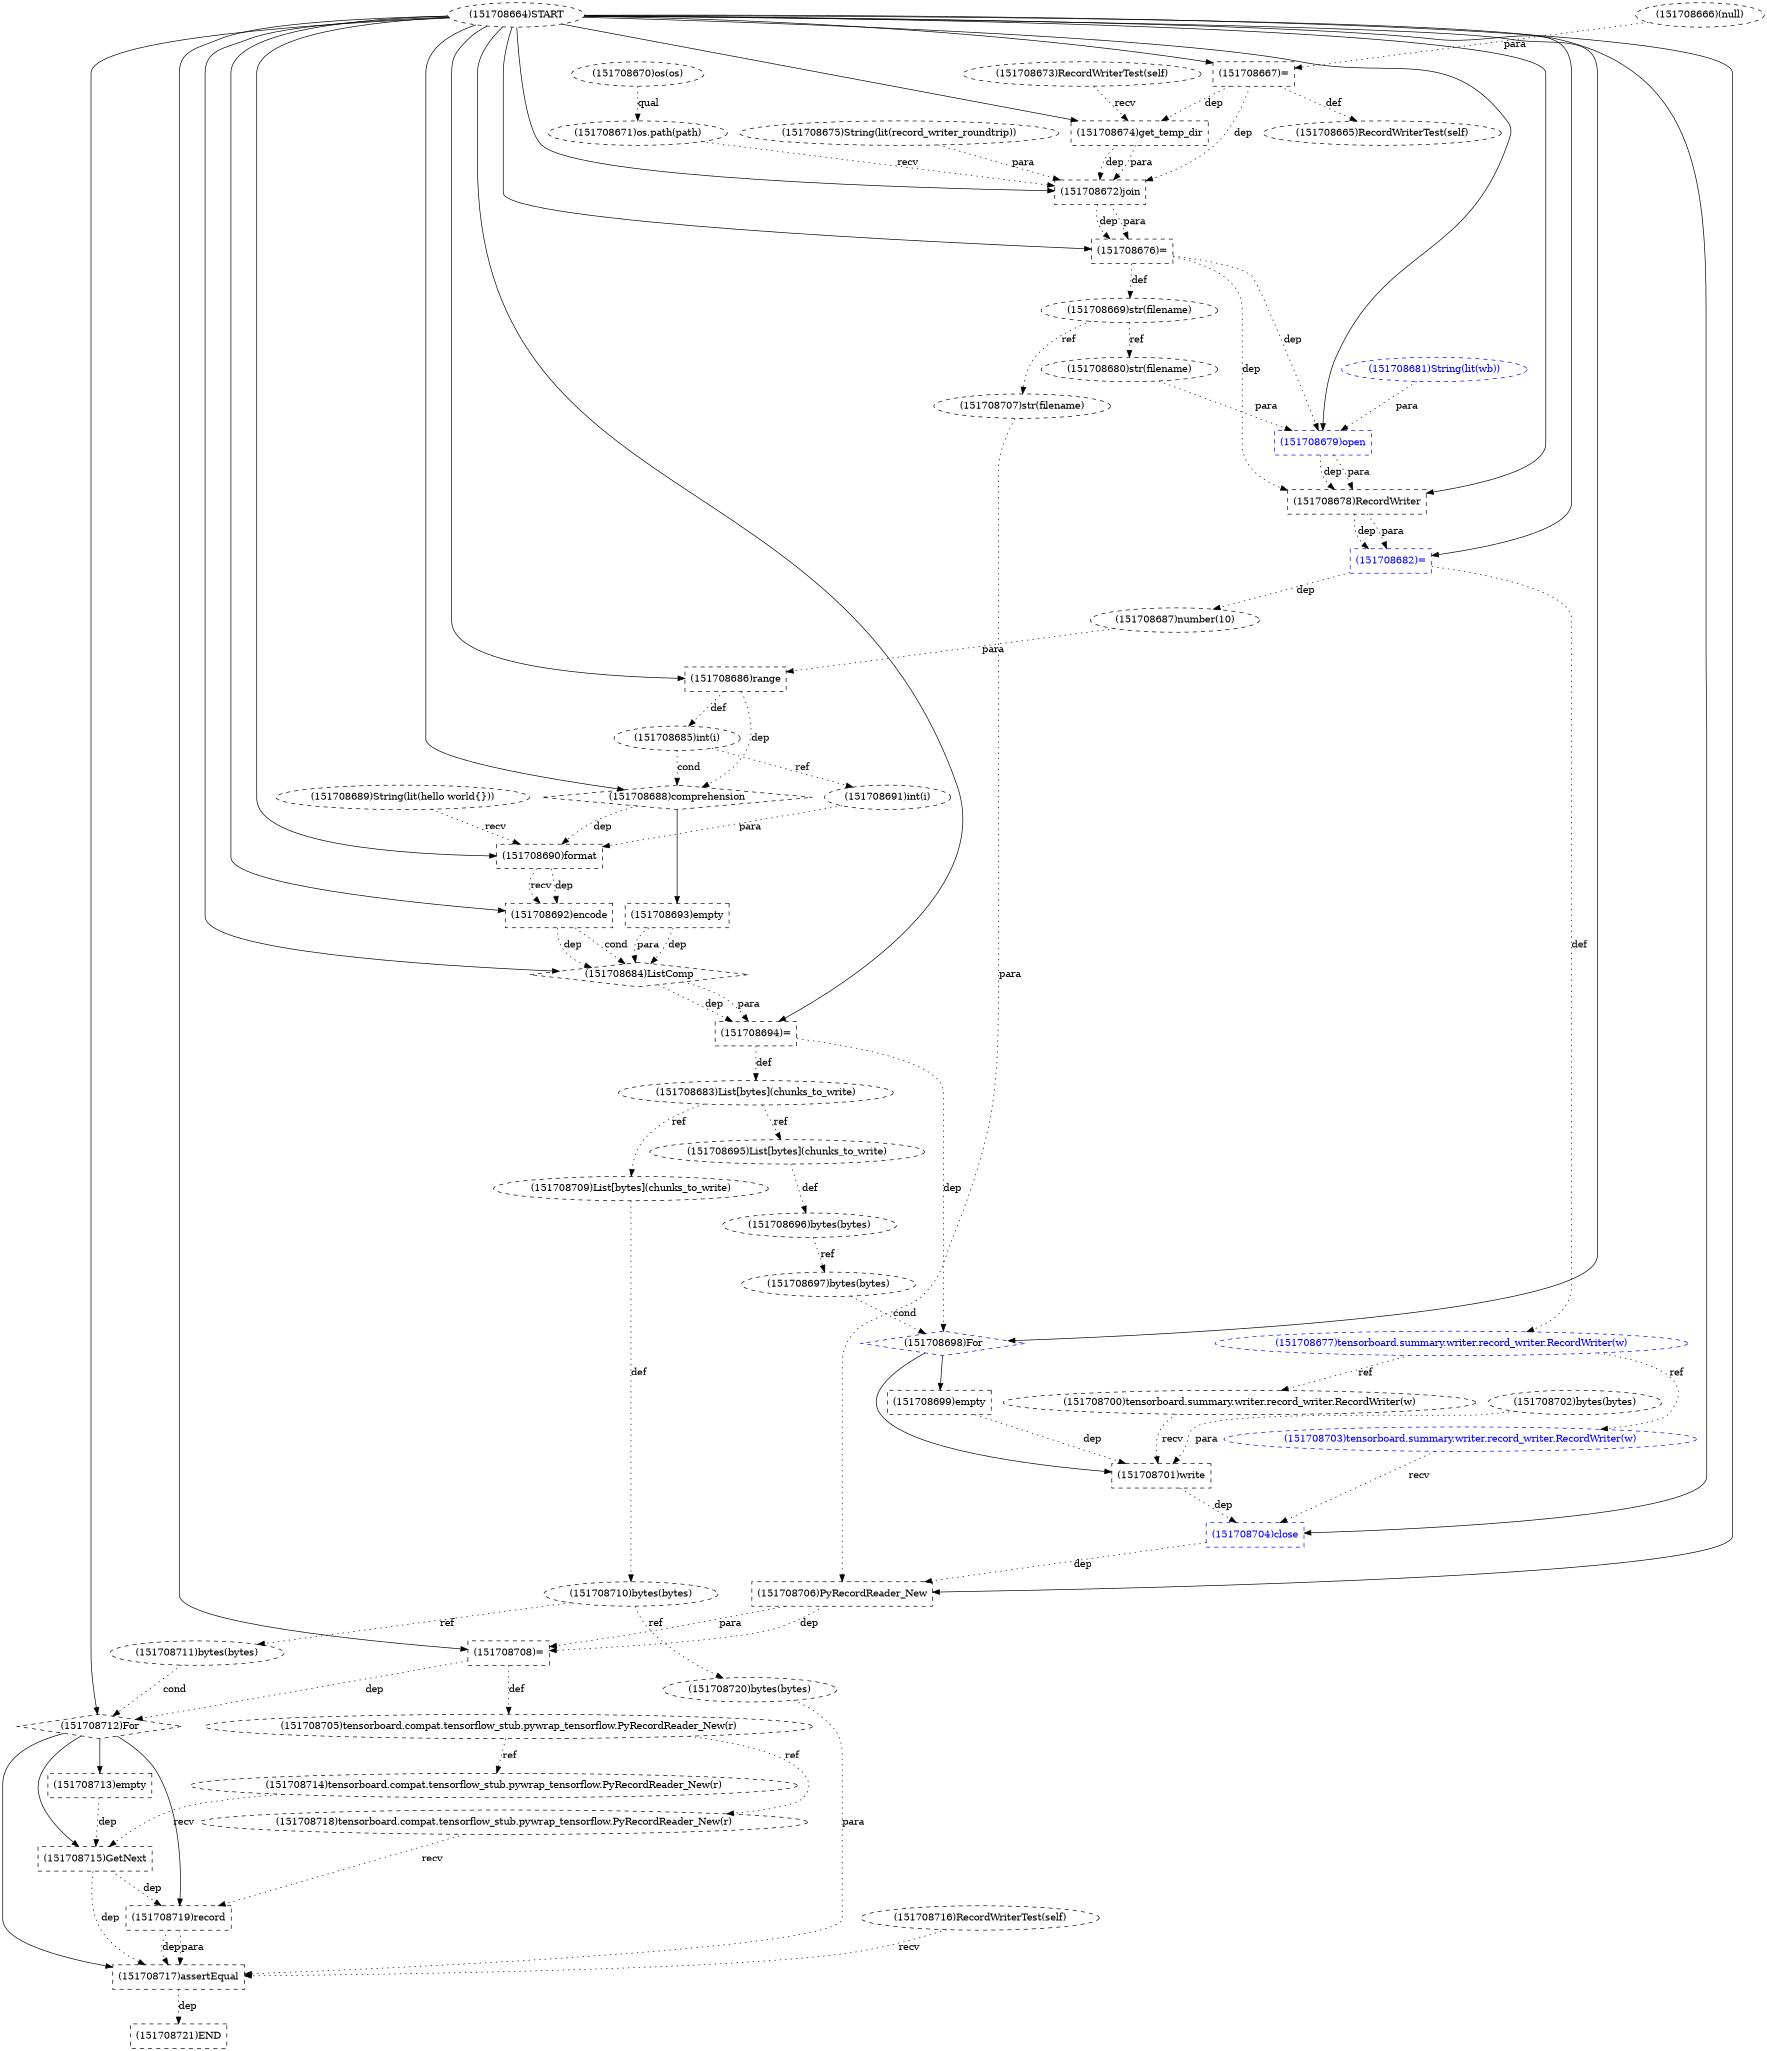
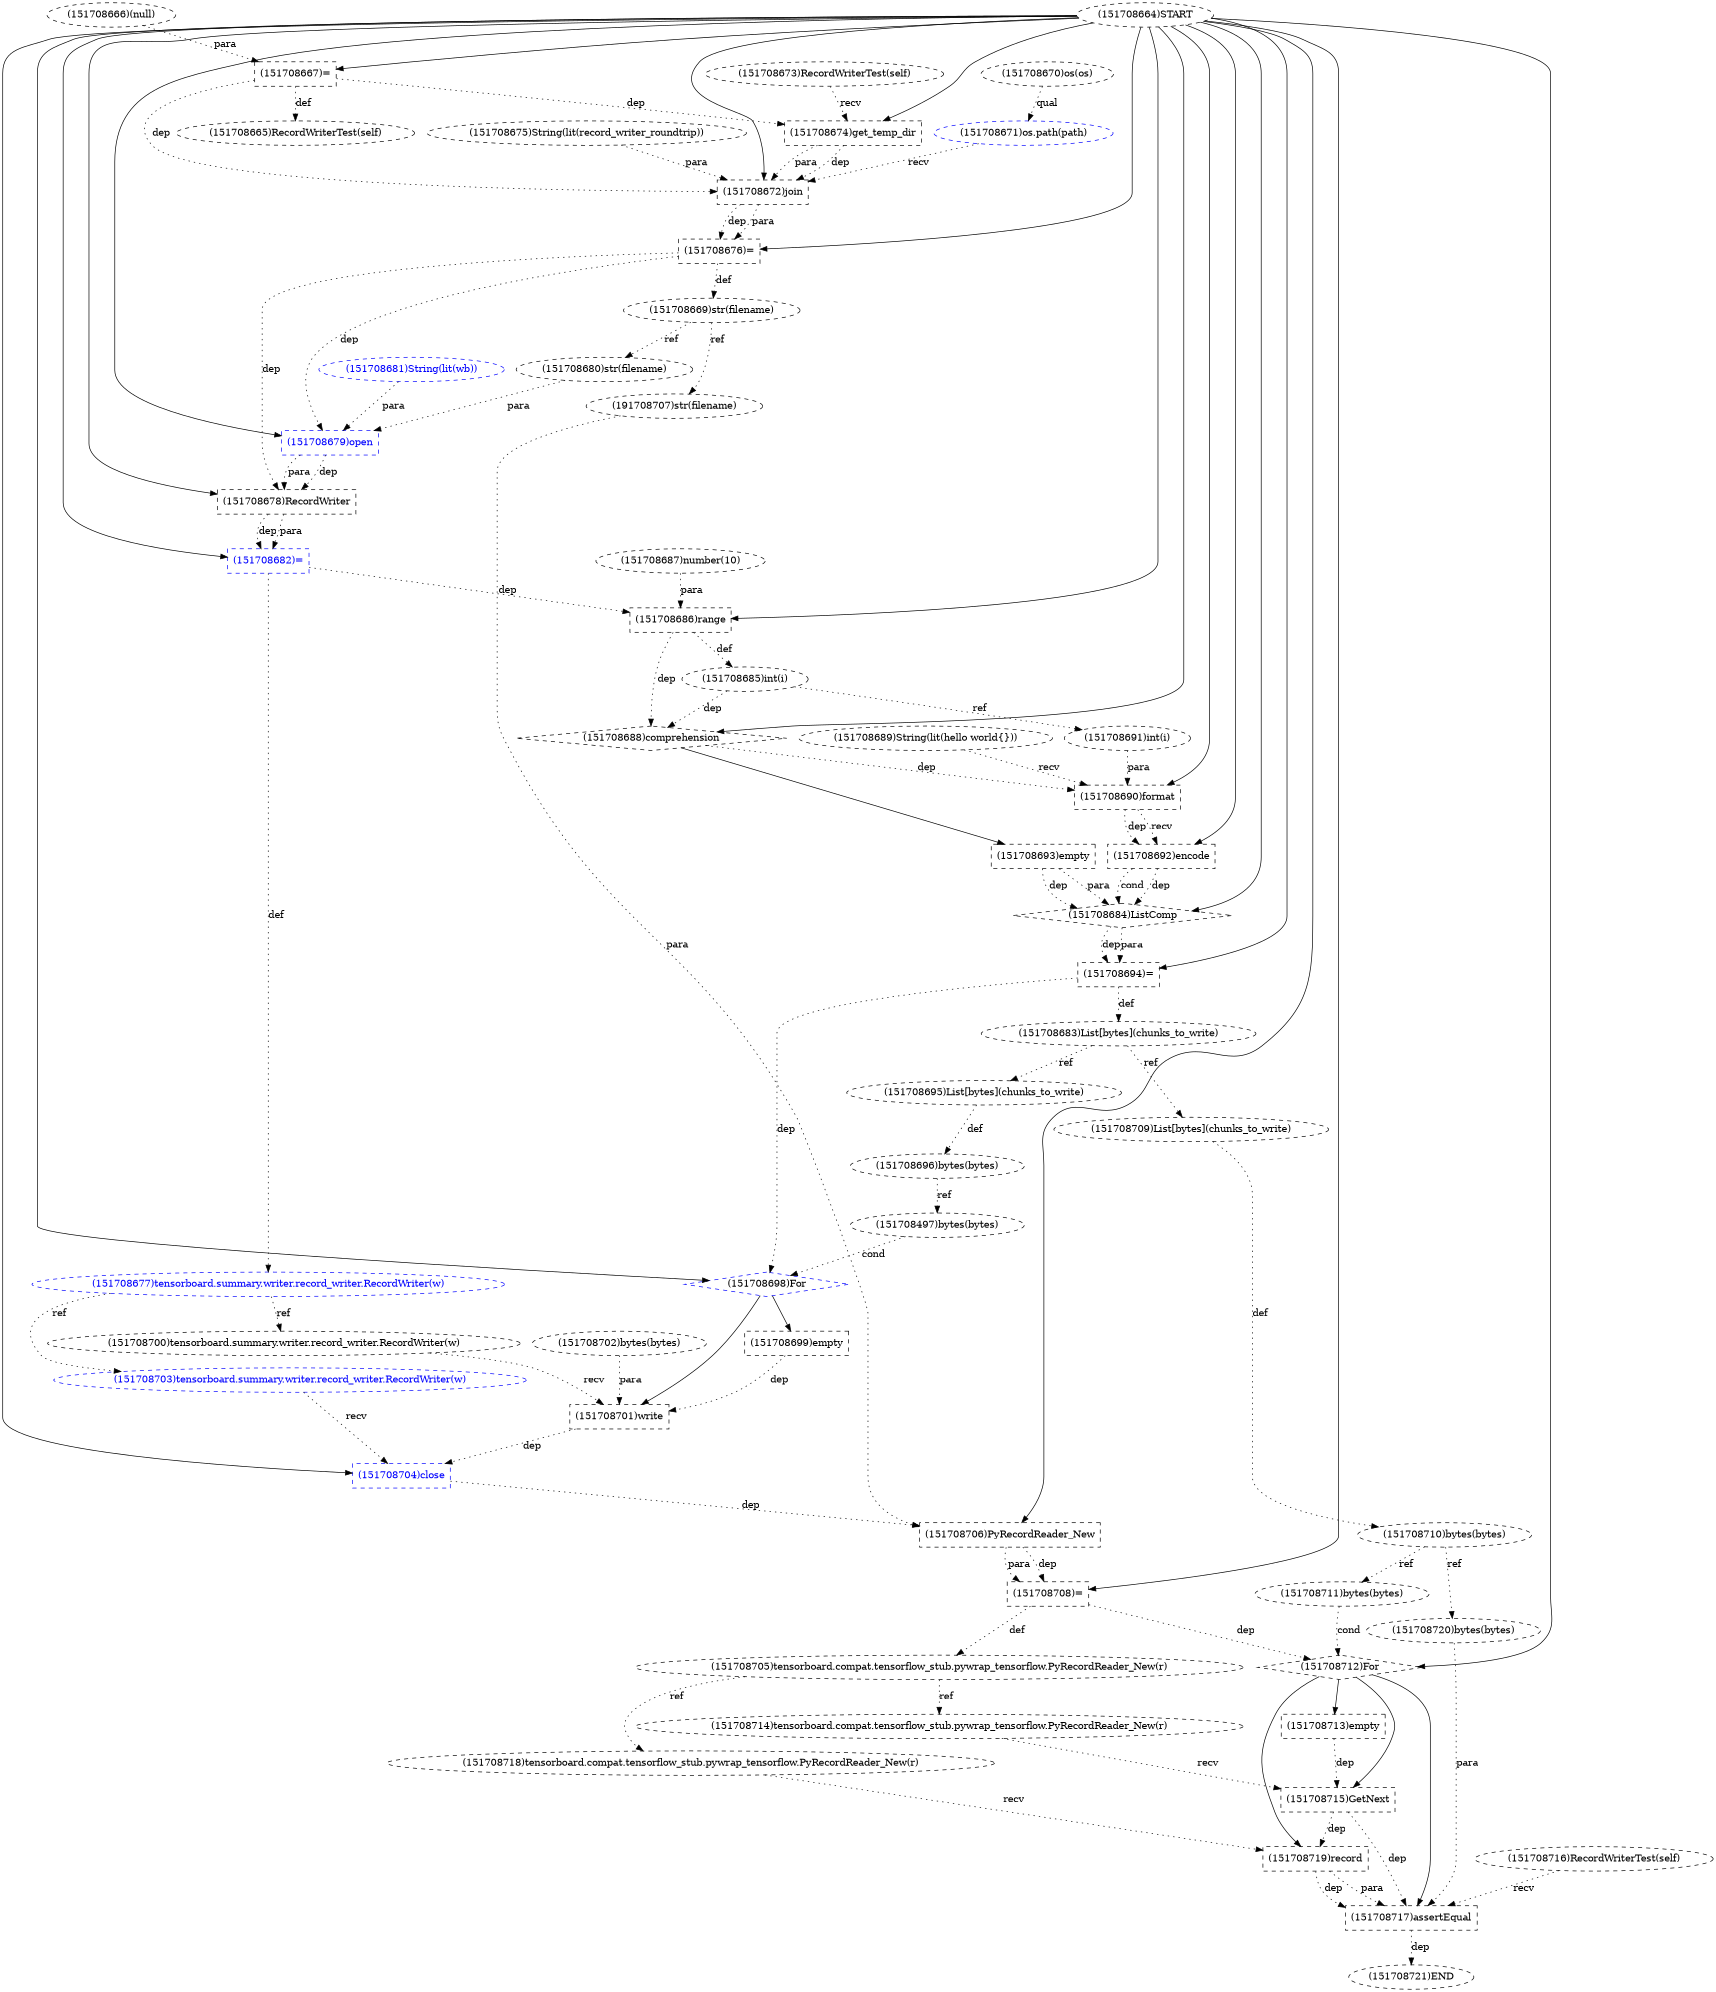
(638, 133) -> (1024, 133)
(1022, 406) -> (674, 406)
(1285, 590) -> (466, 589)
(689, 768) -> (713, 709)
(829, 1284) -> (937, 1225)
(179, 2036) -> (1411, 1977)
